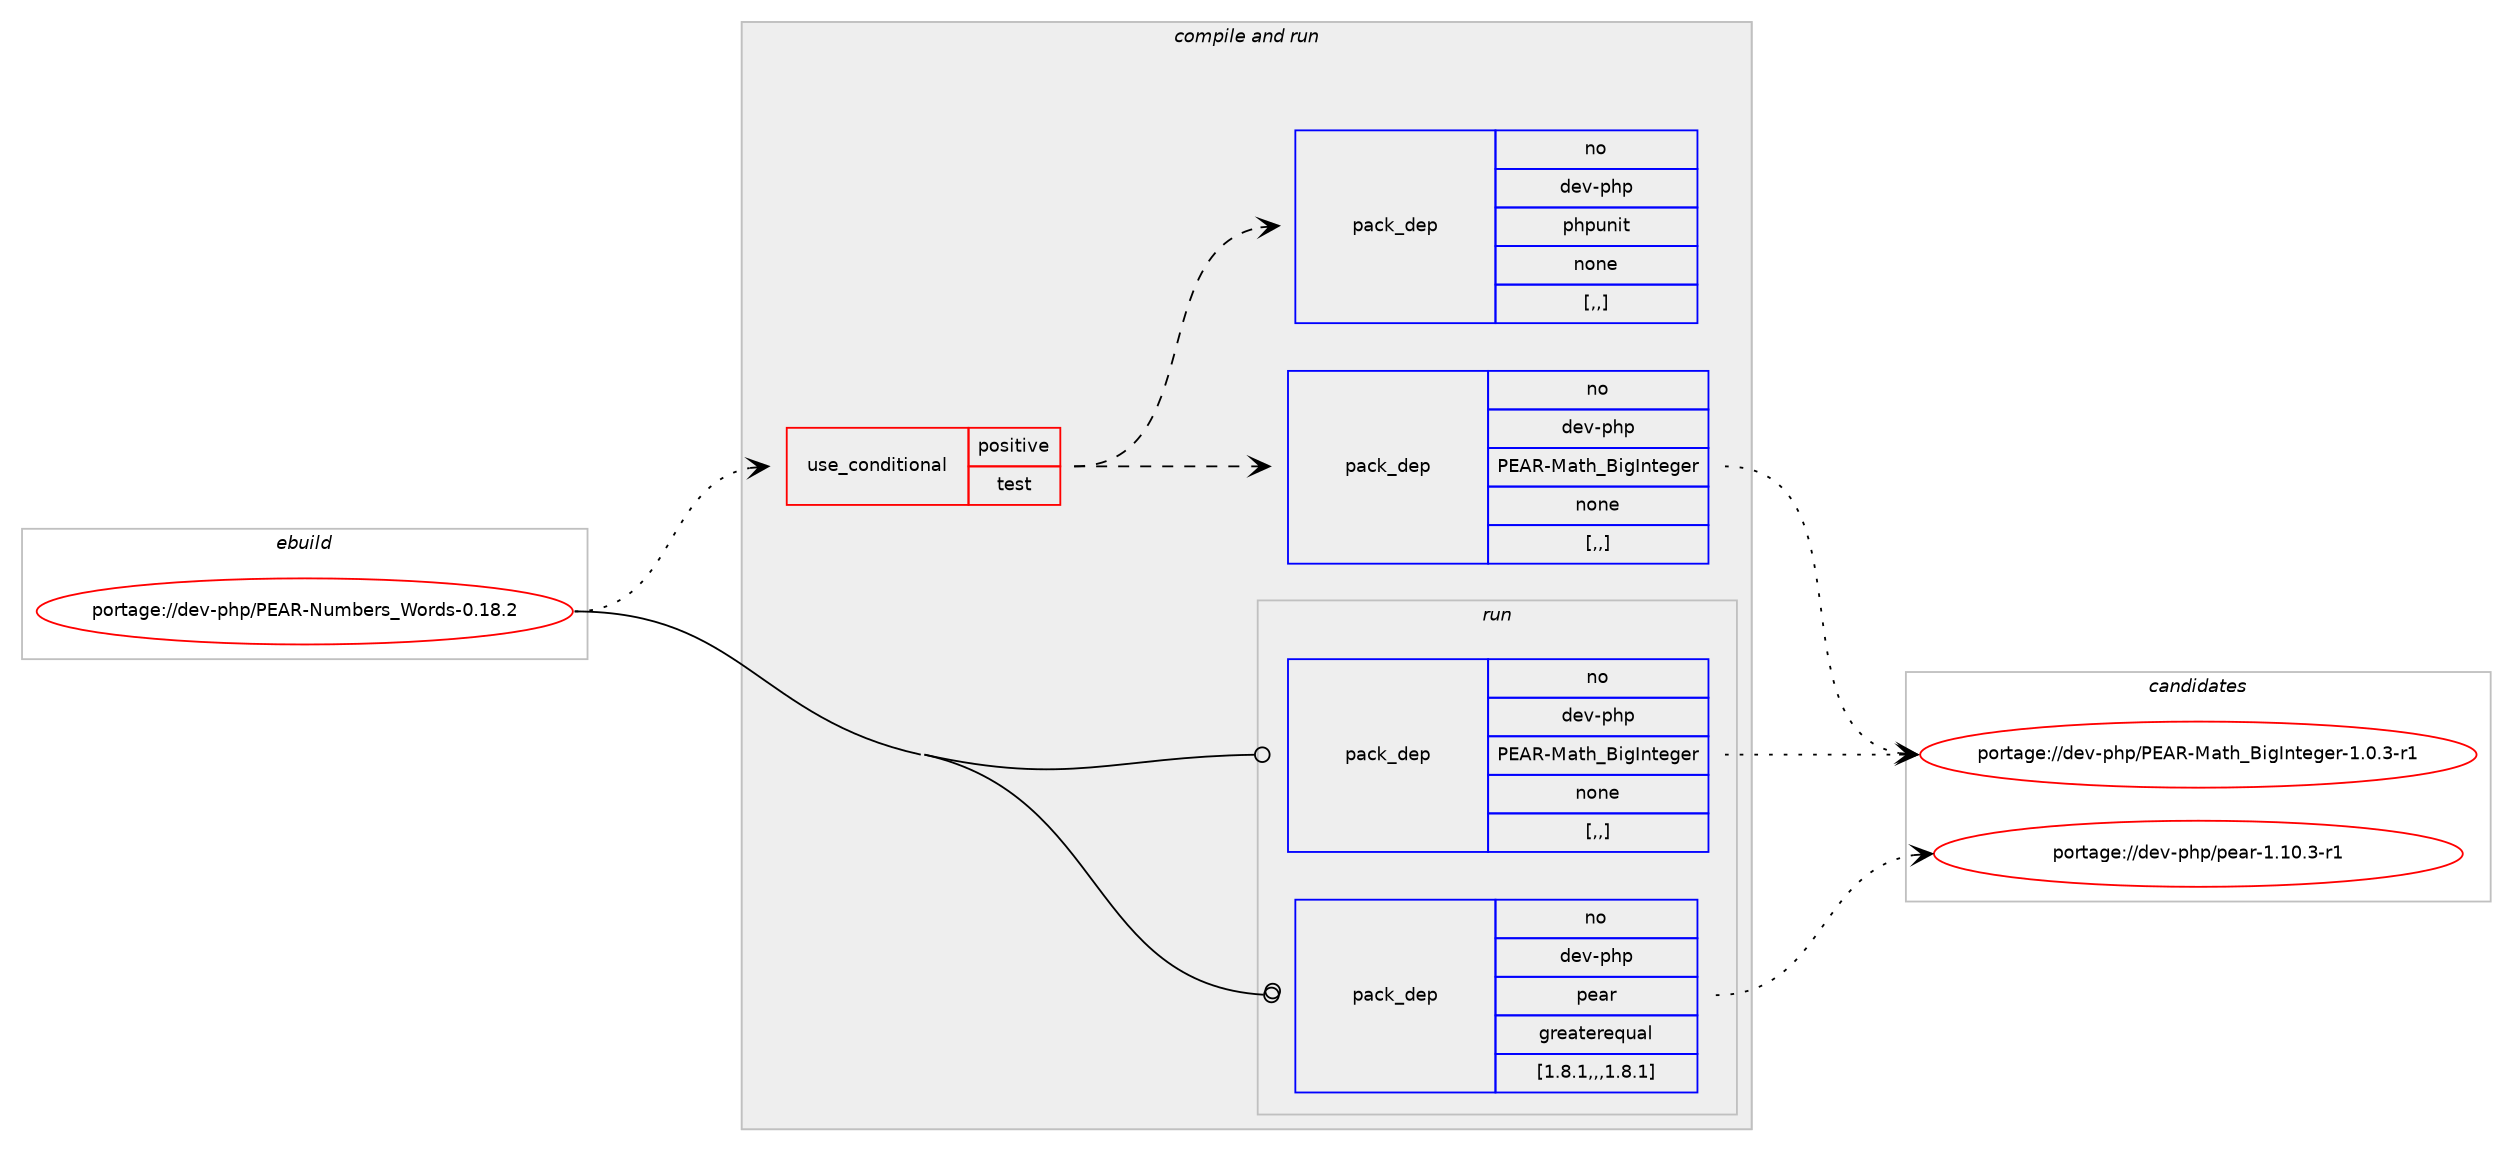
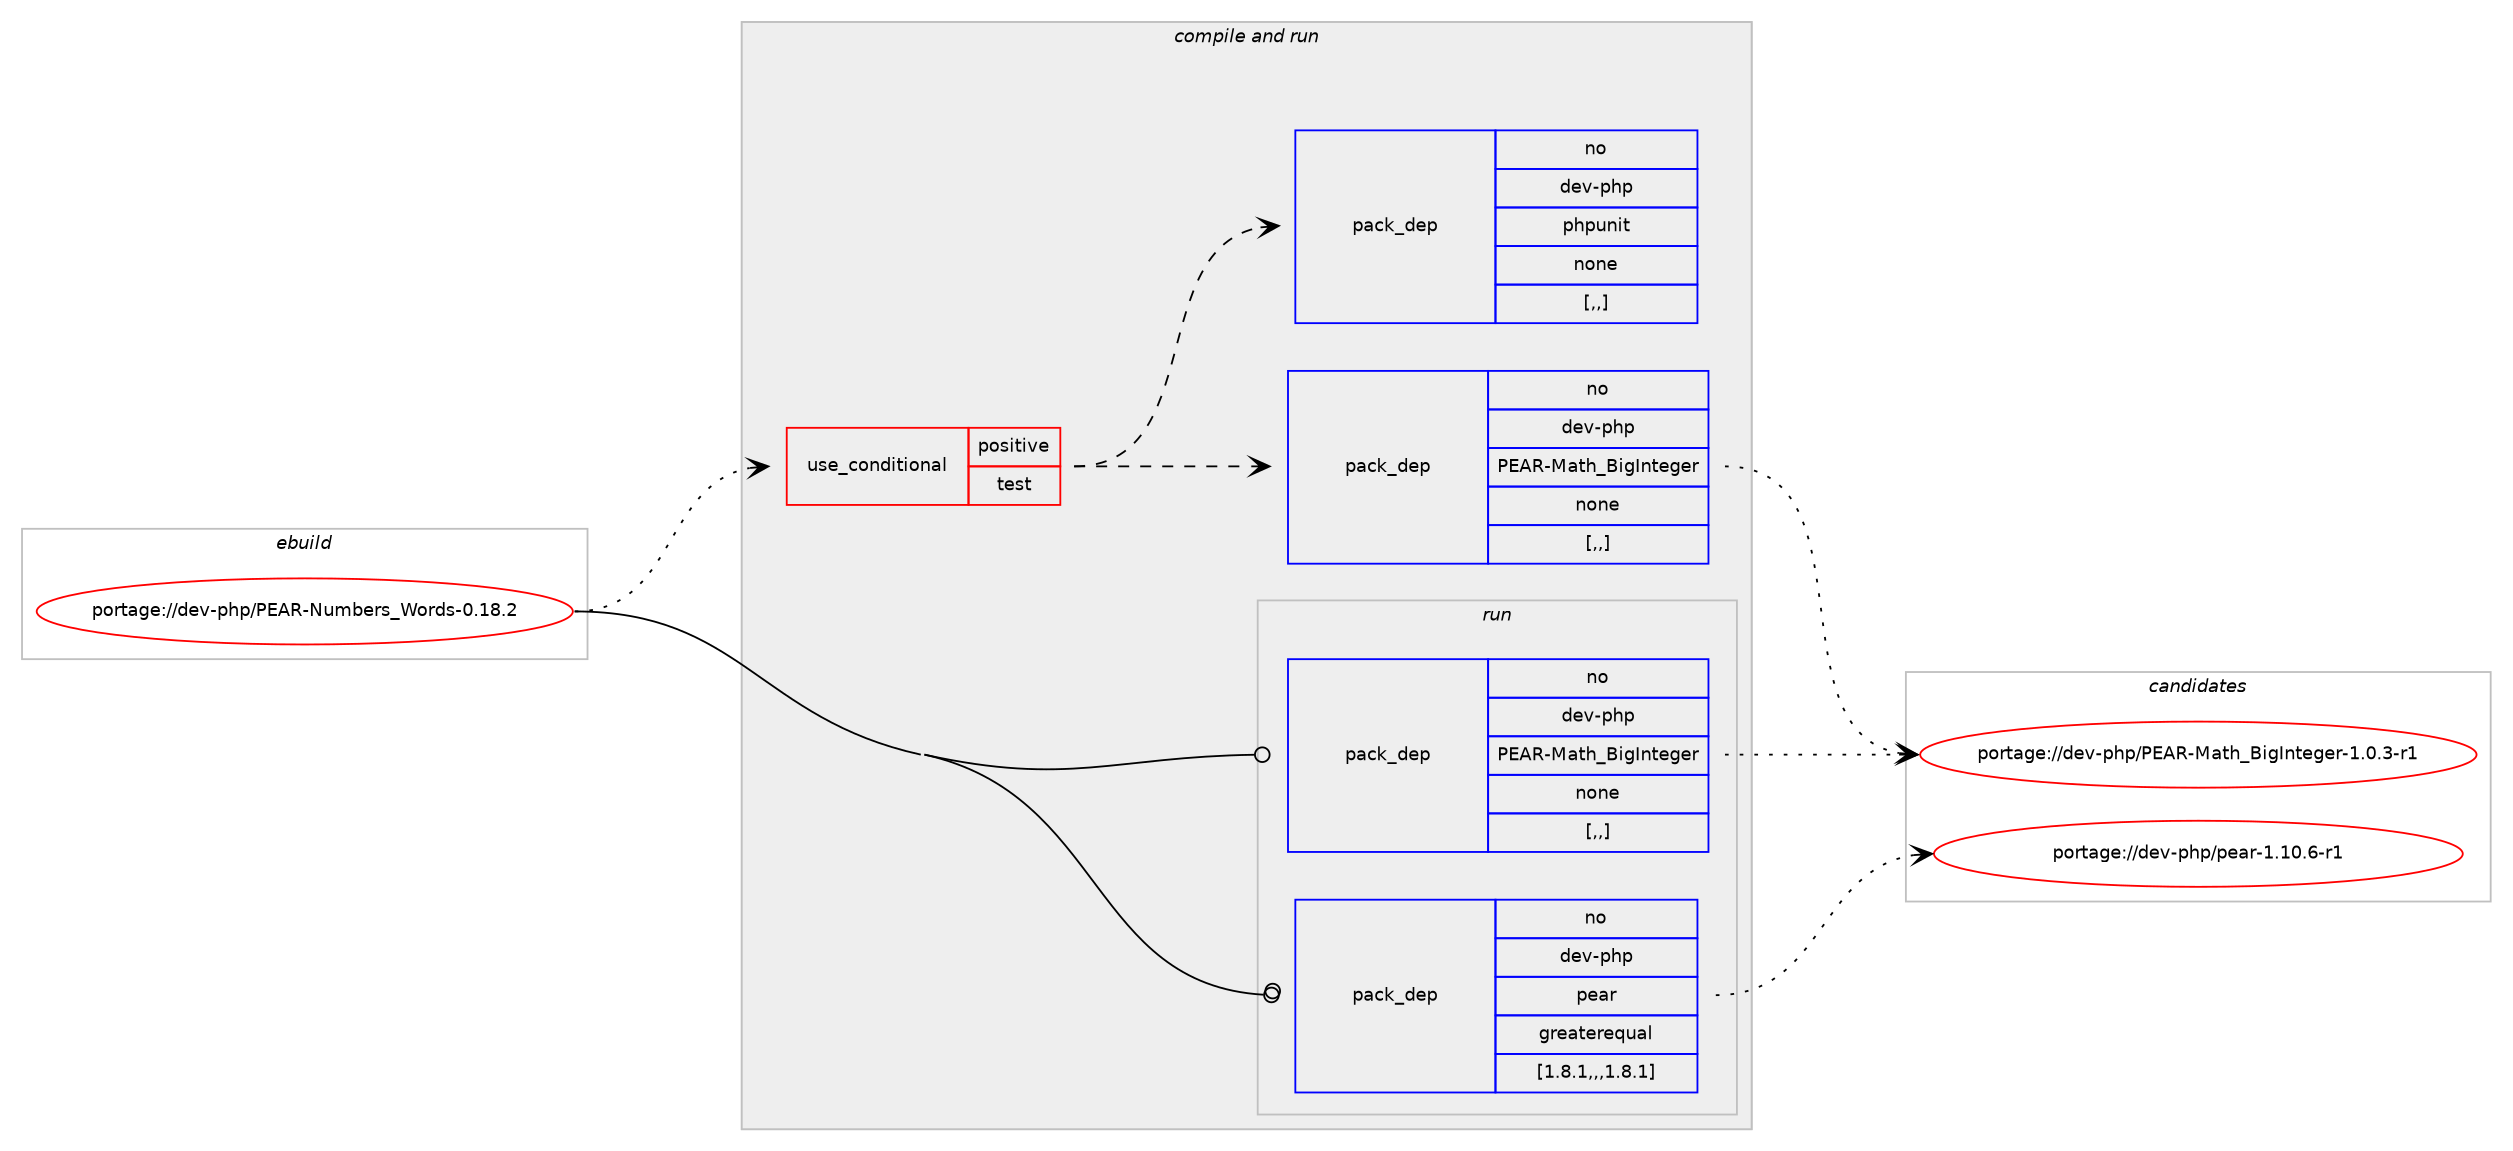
(2198, 854) -> (2198, 854)
